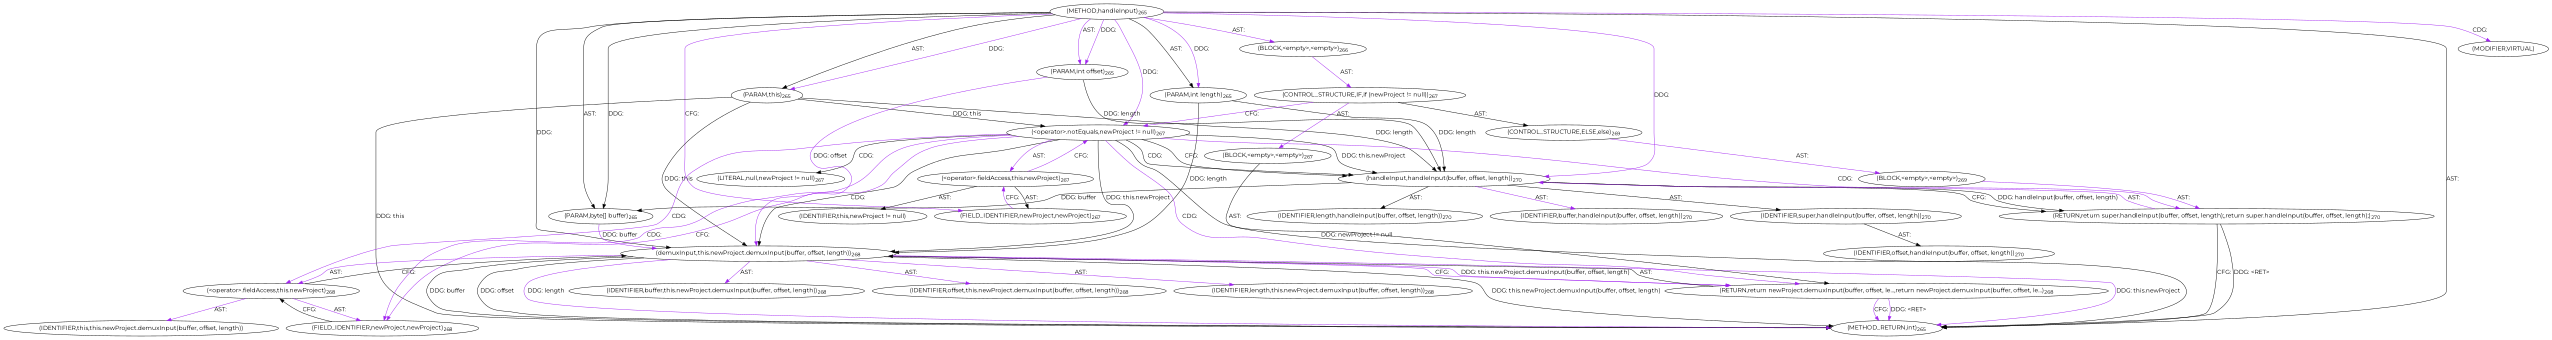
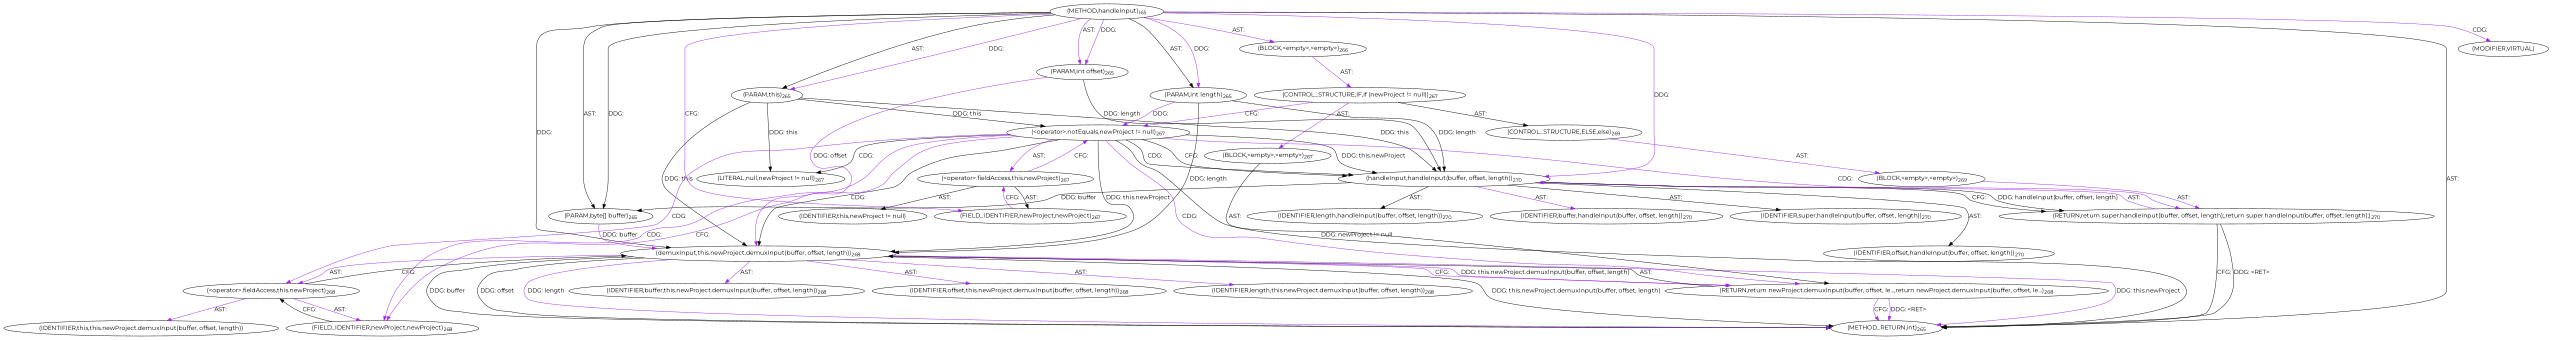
(1143, 11) -> (1143, 11)
(1140, 70) -> (1150, 112)
(1395, 133) -> (1395, 133)
(1890, 234) -> (1771, 193)
(501, 318) -> (769, 135)
